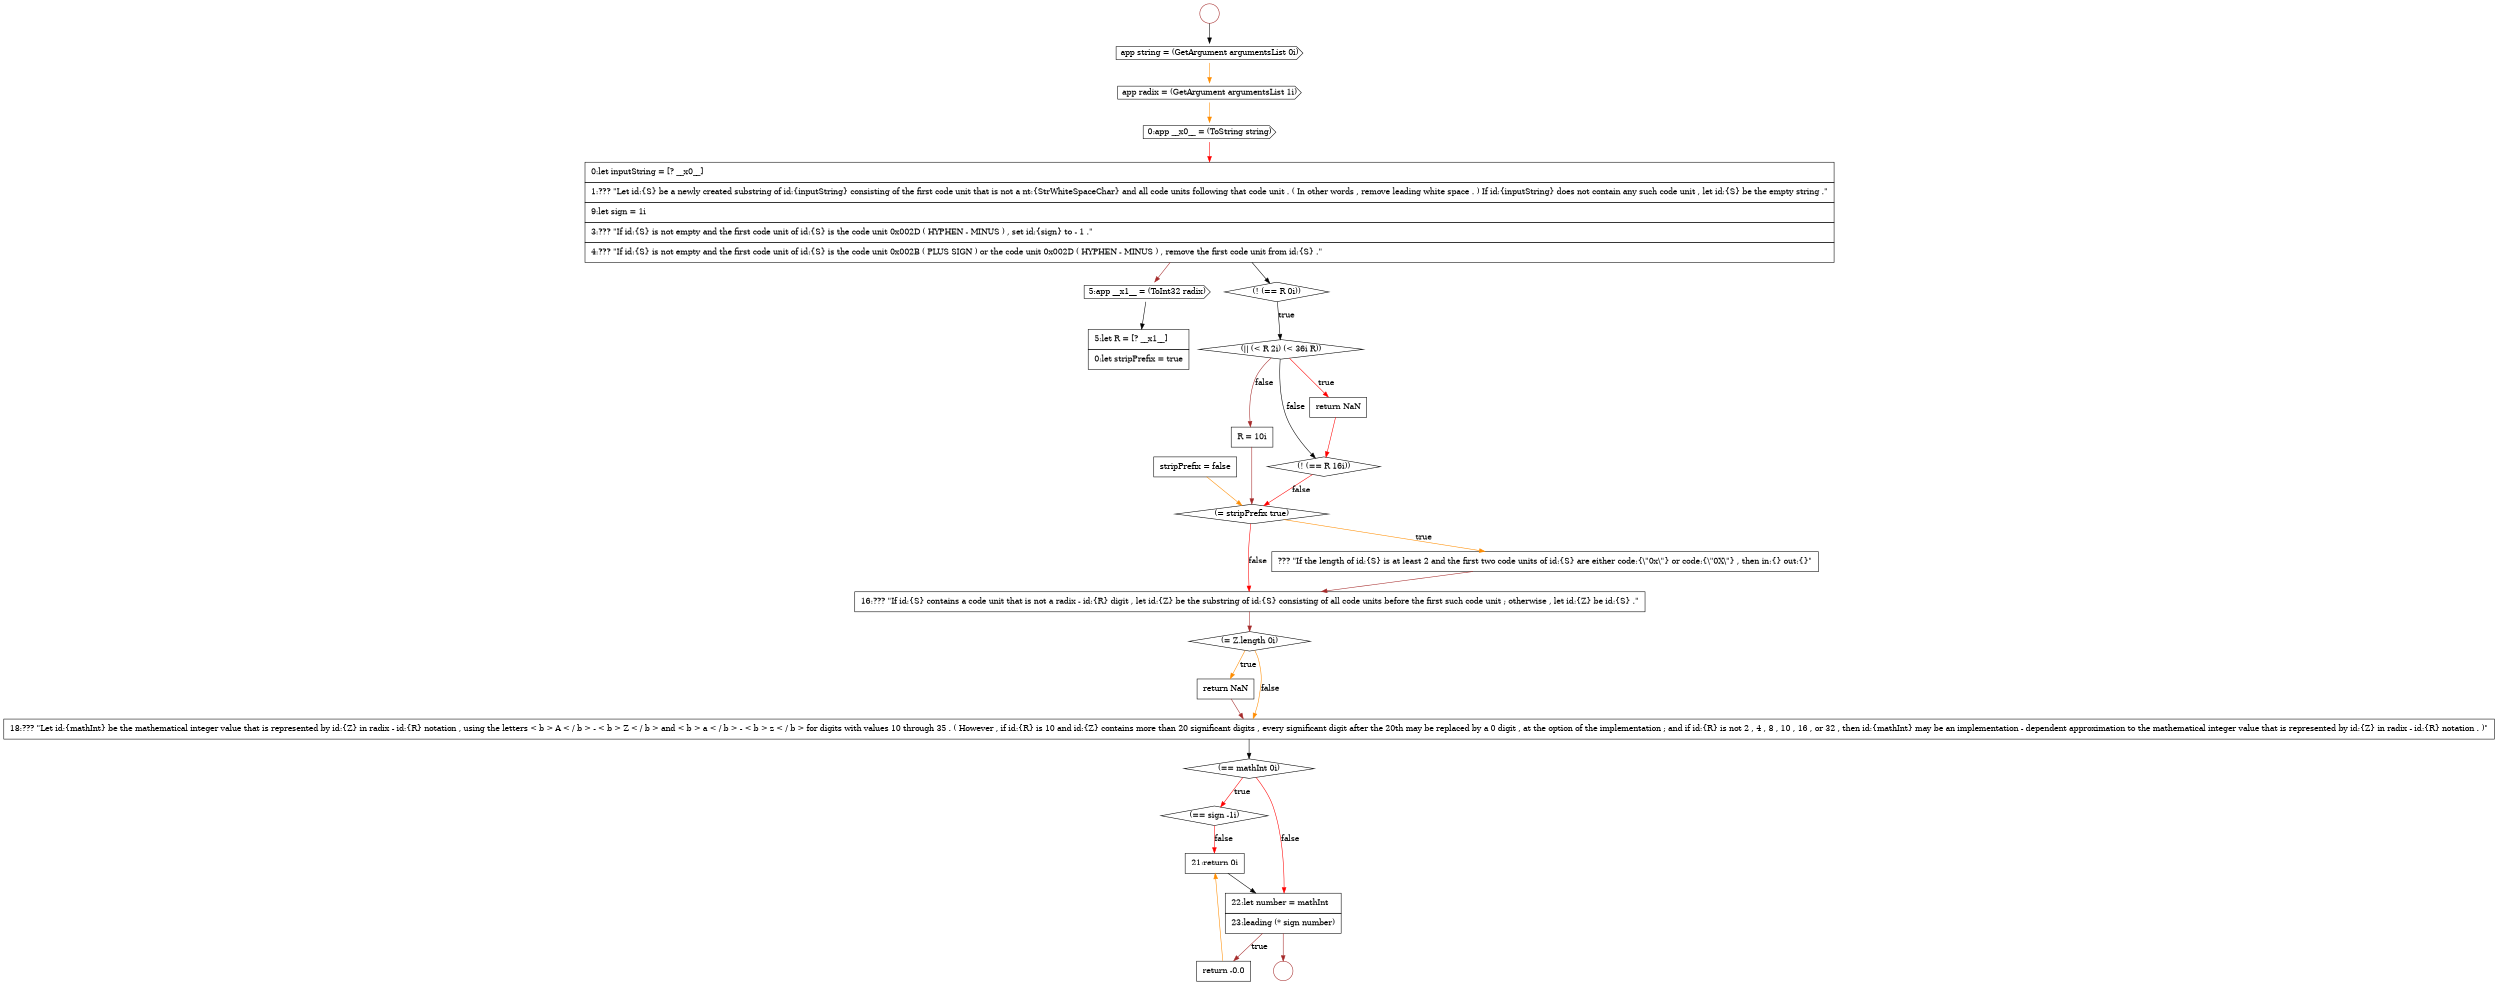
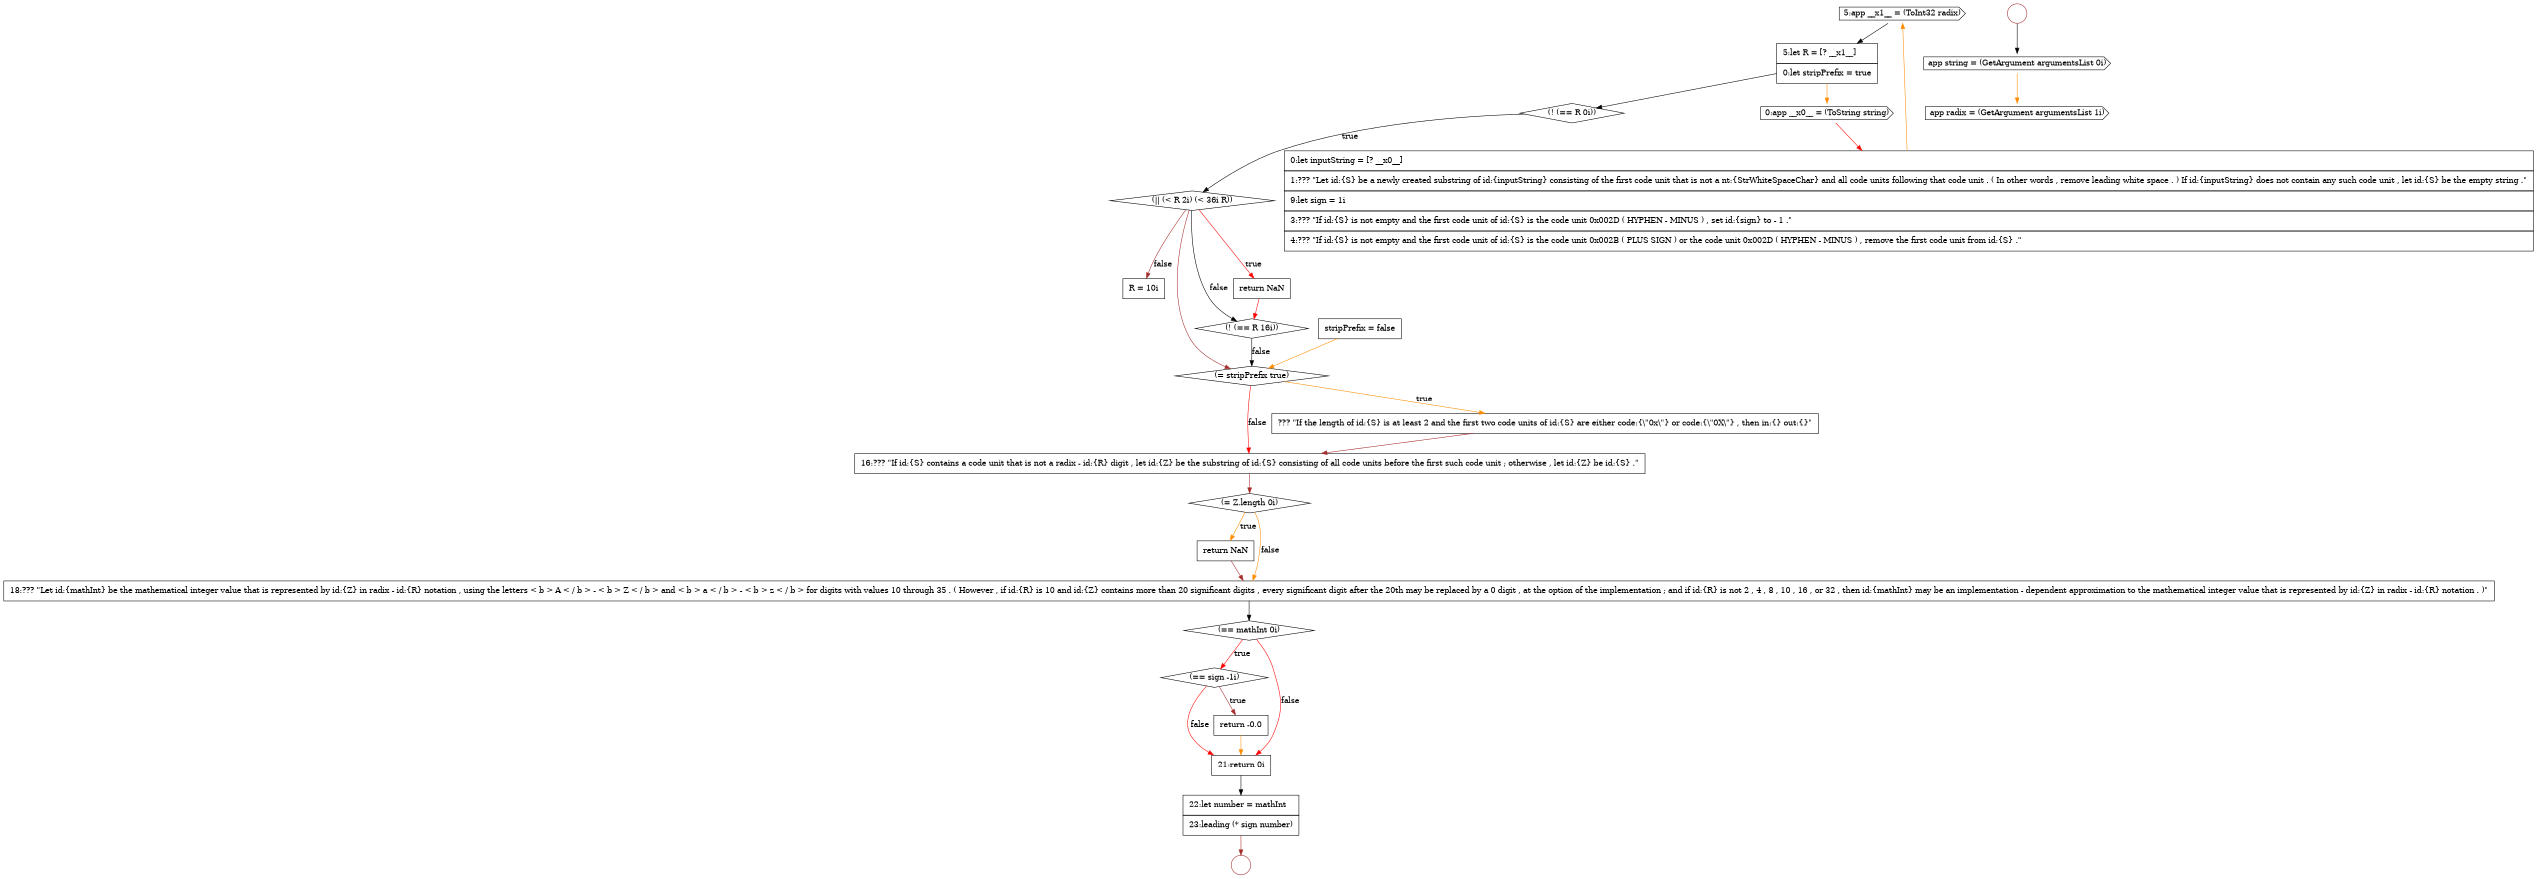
(1210, 110) -> (1827, 91)
(1164, 270) -> (1905, 90)
(1259, 271) -> (1689, 90)
(1252, 473) -> (1178, 298)
(1290, 489) -> (1252, 349)
(1279, 830) -> (1280, 695)
(1250, 945) -> (1226, 698)
